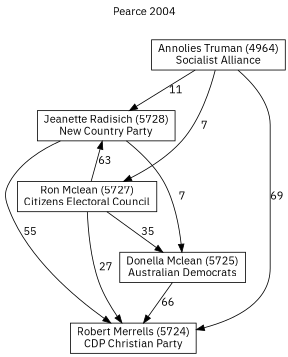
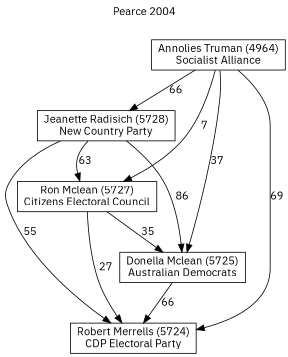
(176, 90) -> (176, 90)
none -> (210, 158)
(96, 165) -> (78, 156)
(182, 197) -> (182, 197)
(133, 338) -> (133, 338)
